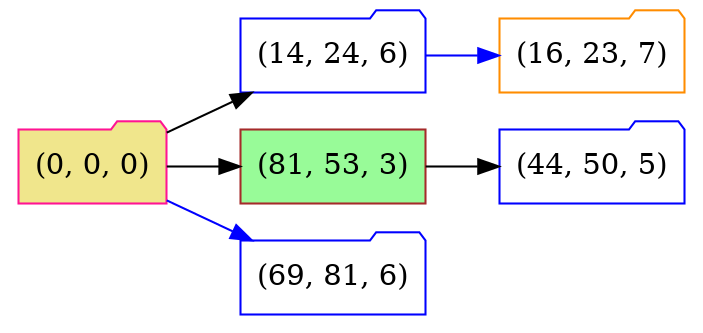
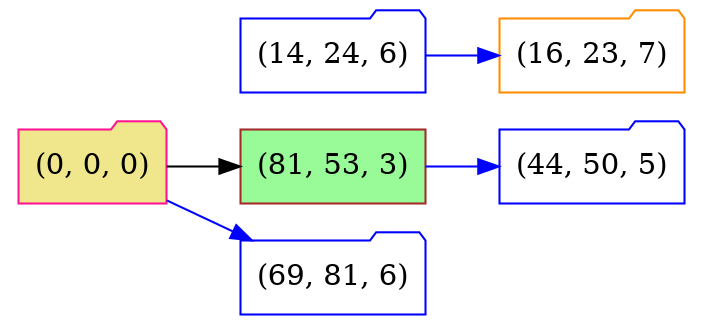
(200, 117) -> none
(452, 166) -> (452, 166)
